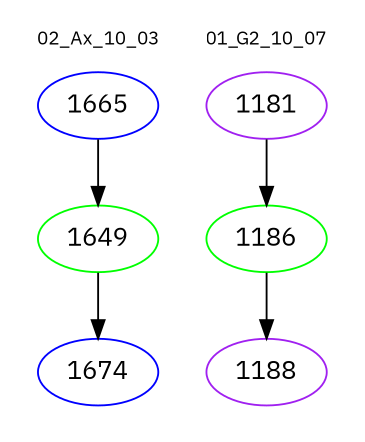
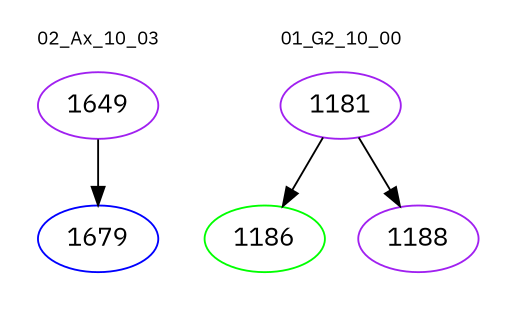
(267, 40) -> (342, 40)
(98, 106) -> none
(98, 239) -> (98, 106)
(267, 296) -> (374, 164)
(98, 372) -> (98, 239)
